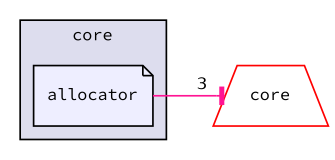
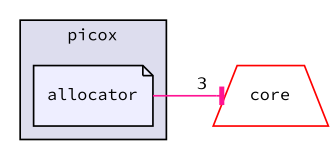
(93, 36) -> (93, 36)
